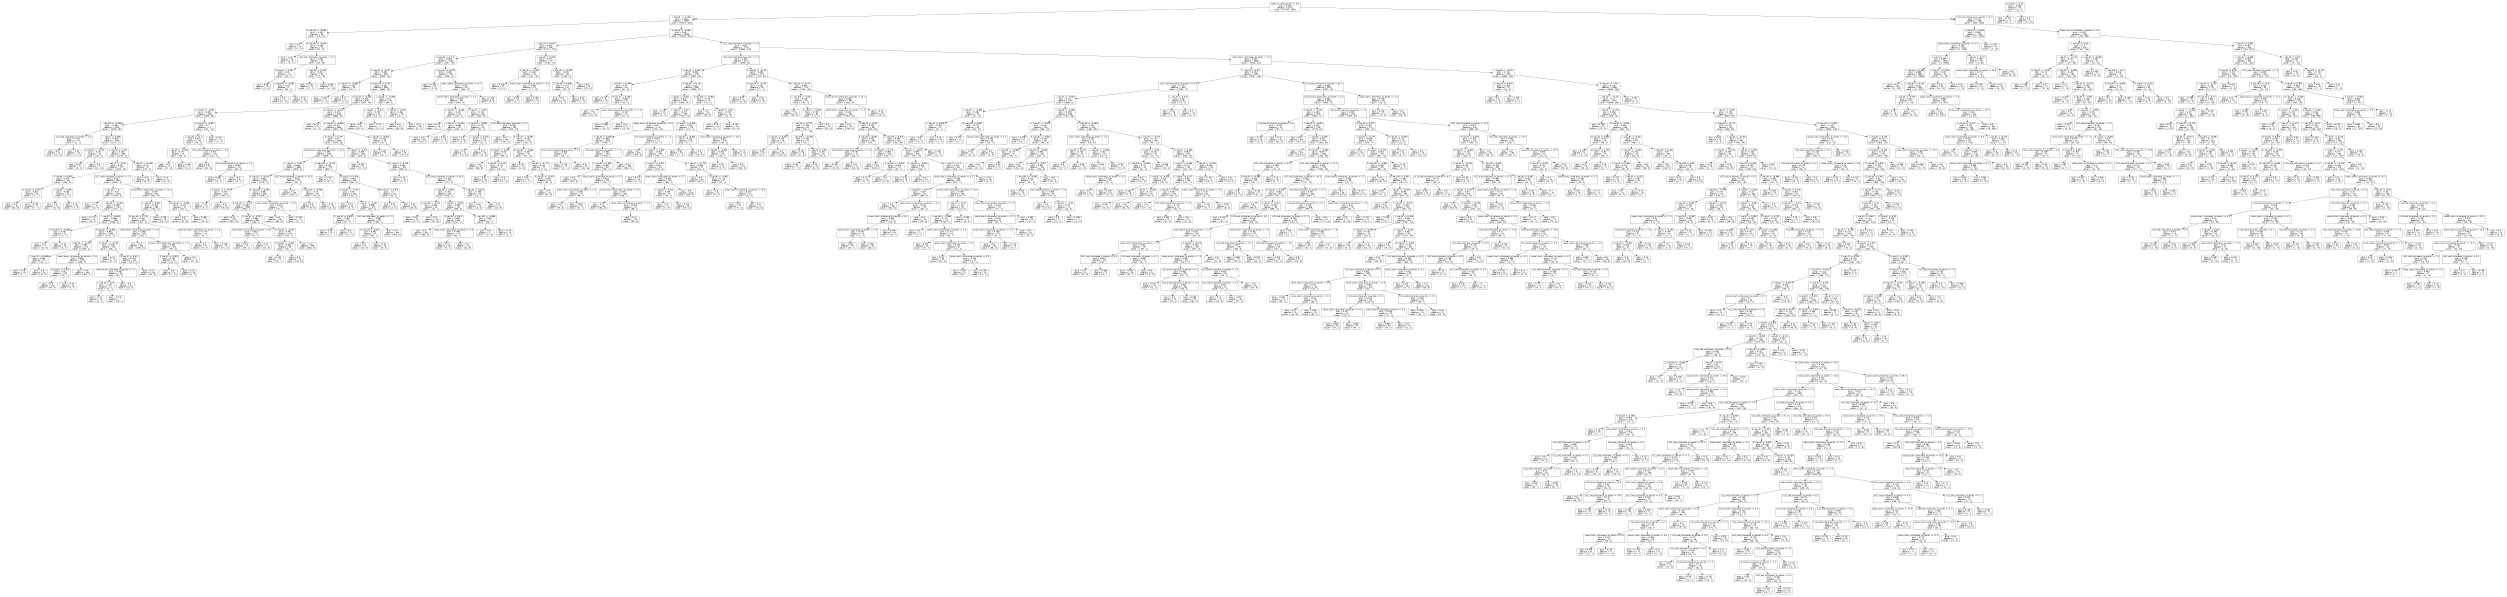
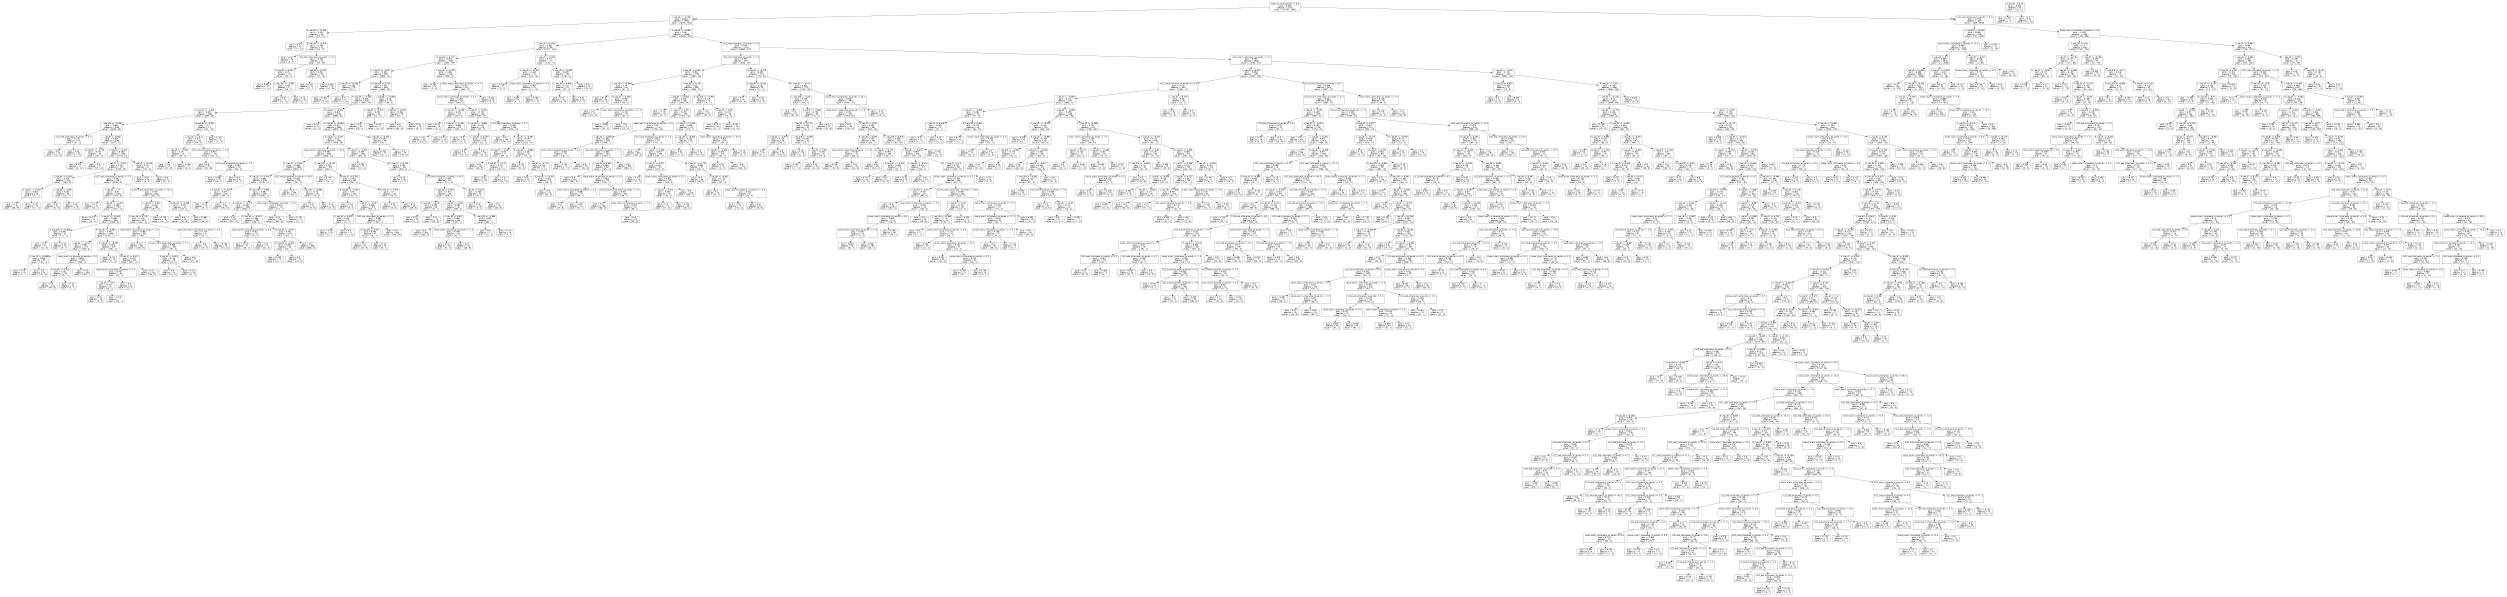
(817, 139) -> (808, 119)
(2227, 159) -> (2238, 159)
